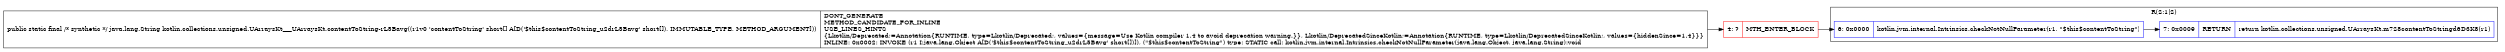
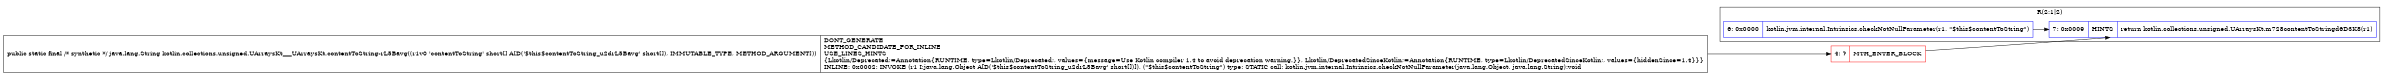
(1824, 29) -> (2015, 45)
(2217, 29) -> (2103, 29)
